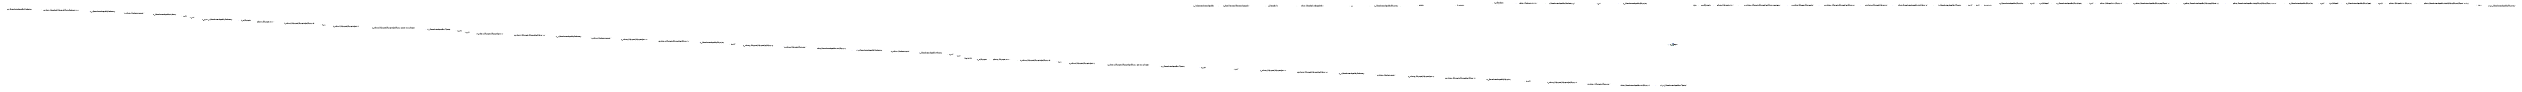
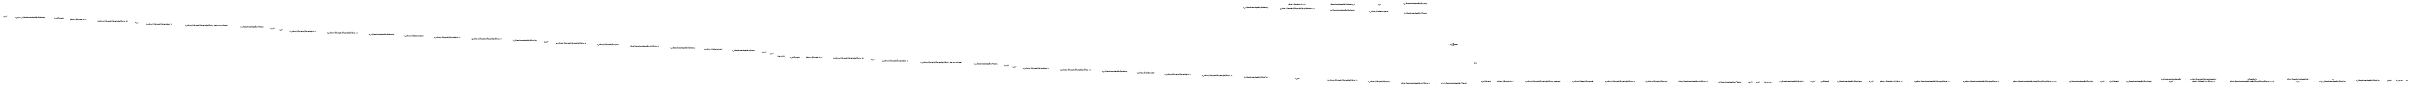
(1499, 3) -> none
(185, 16) -> none
